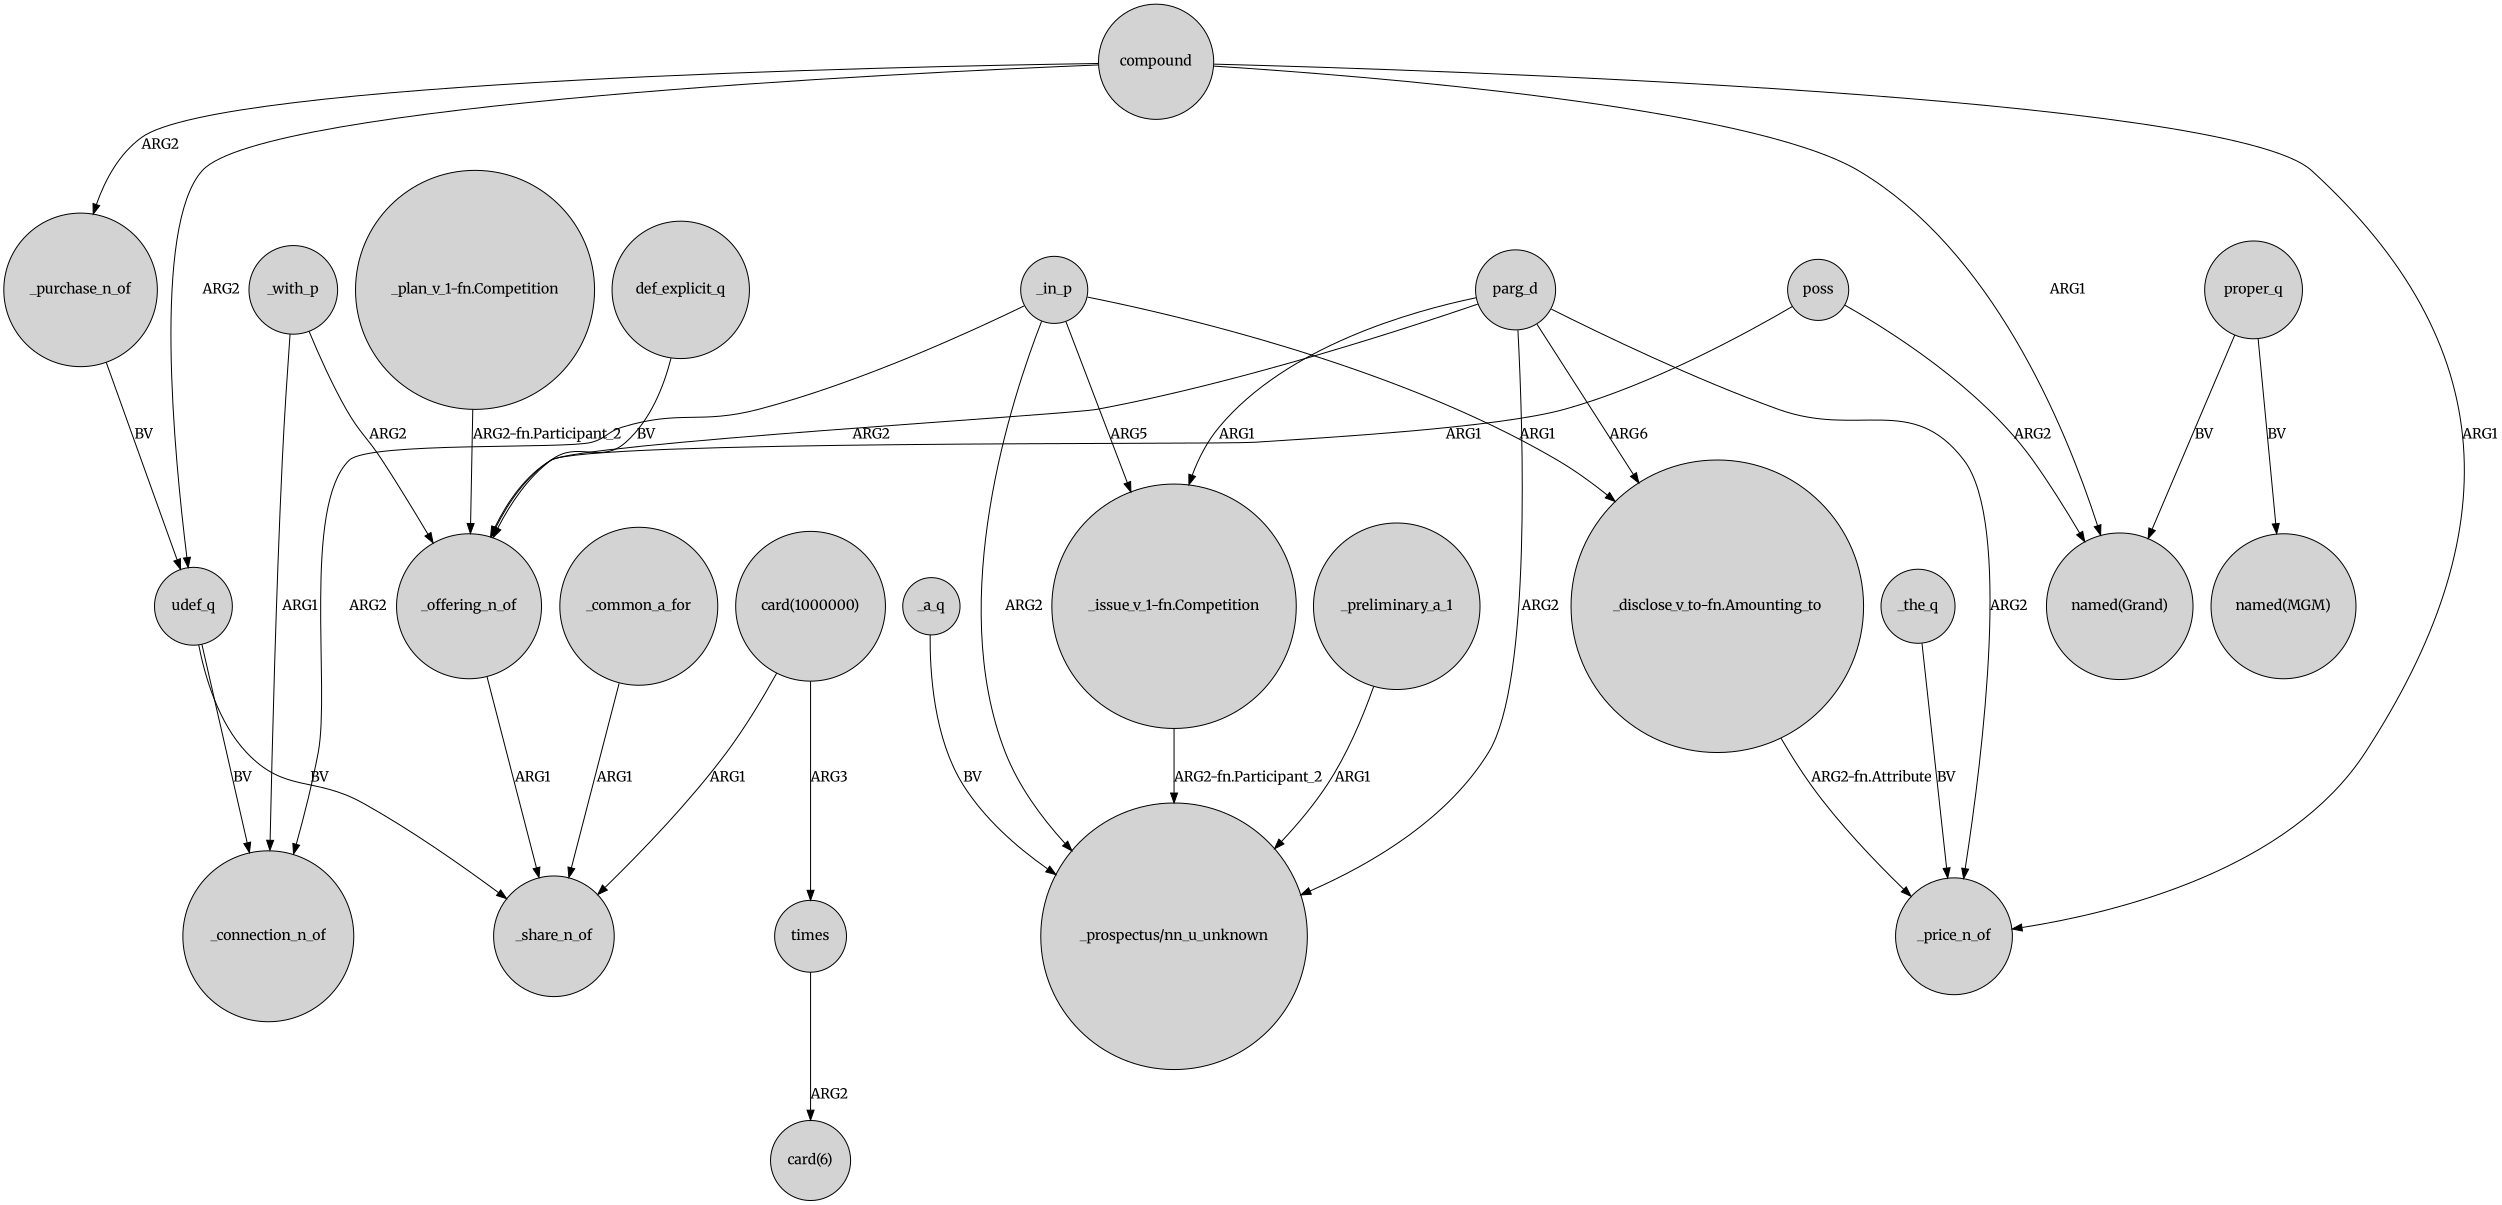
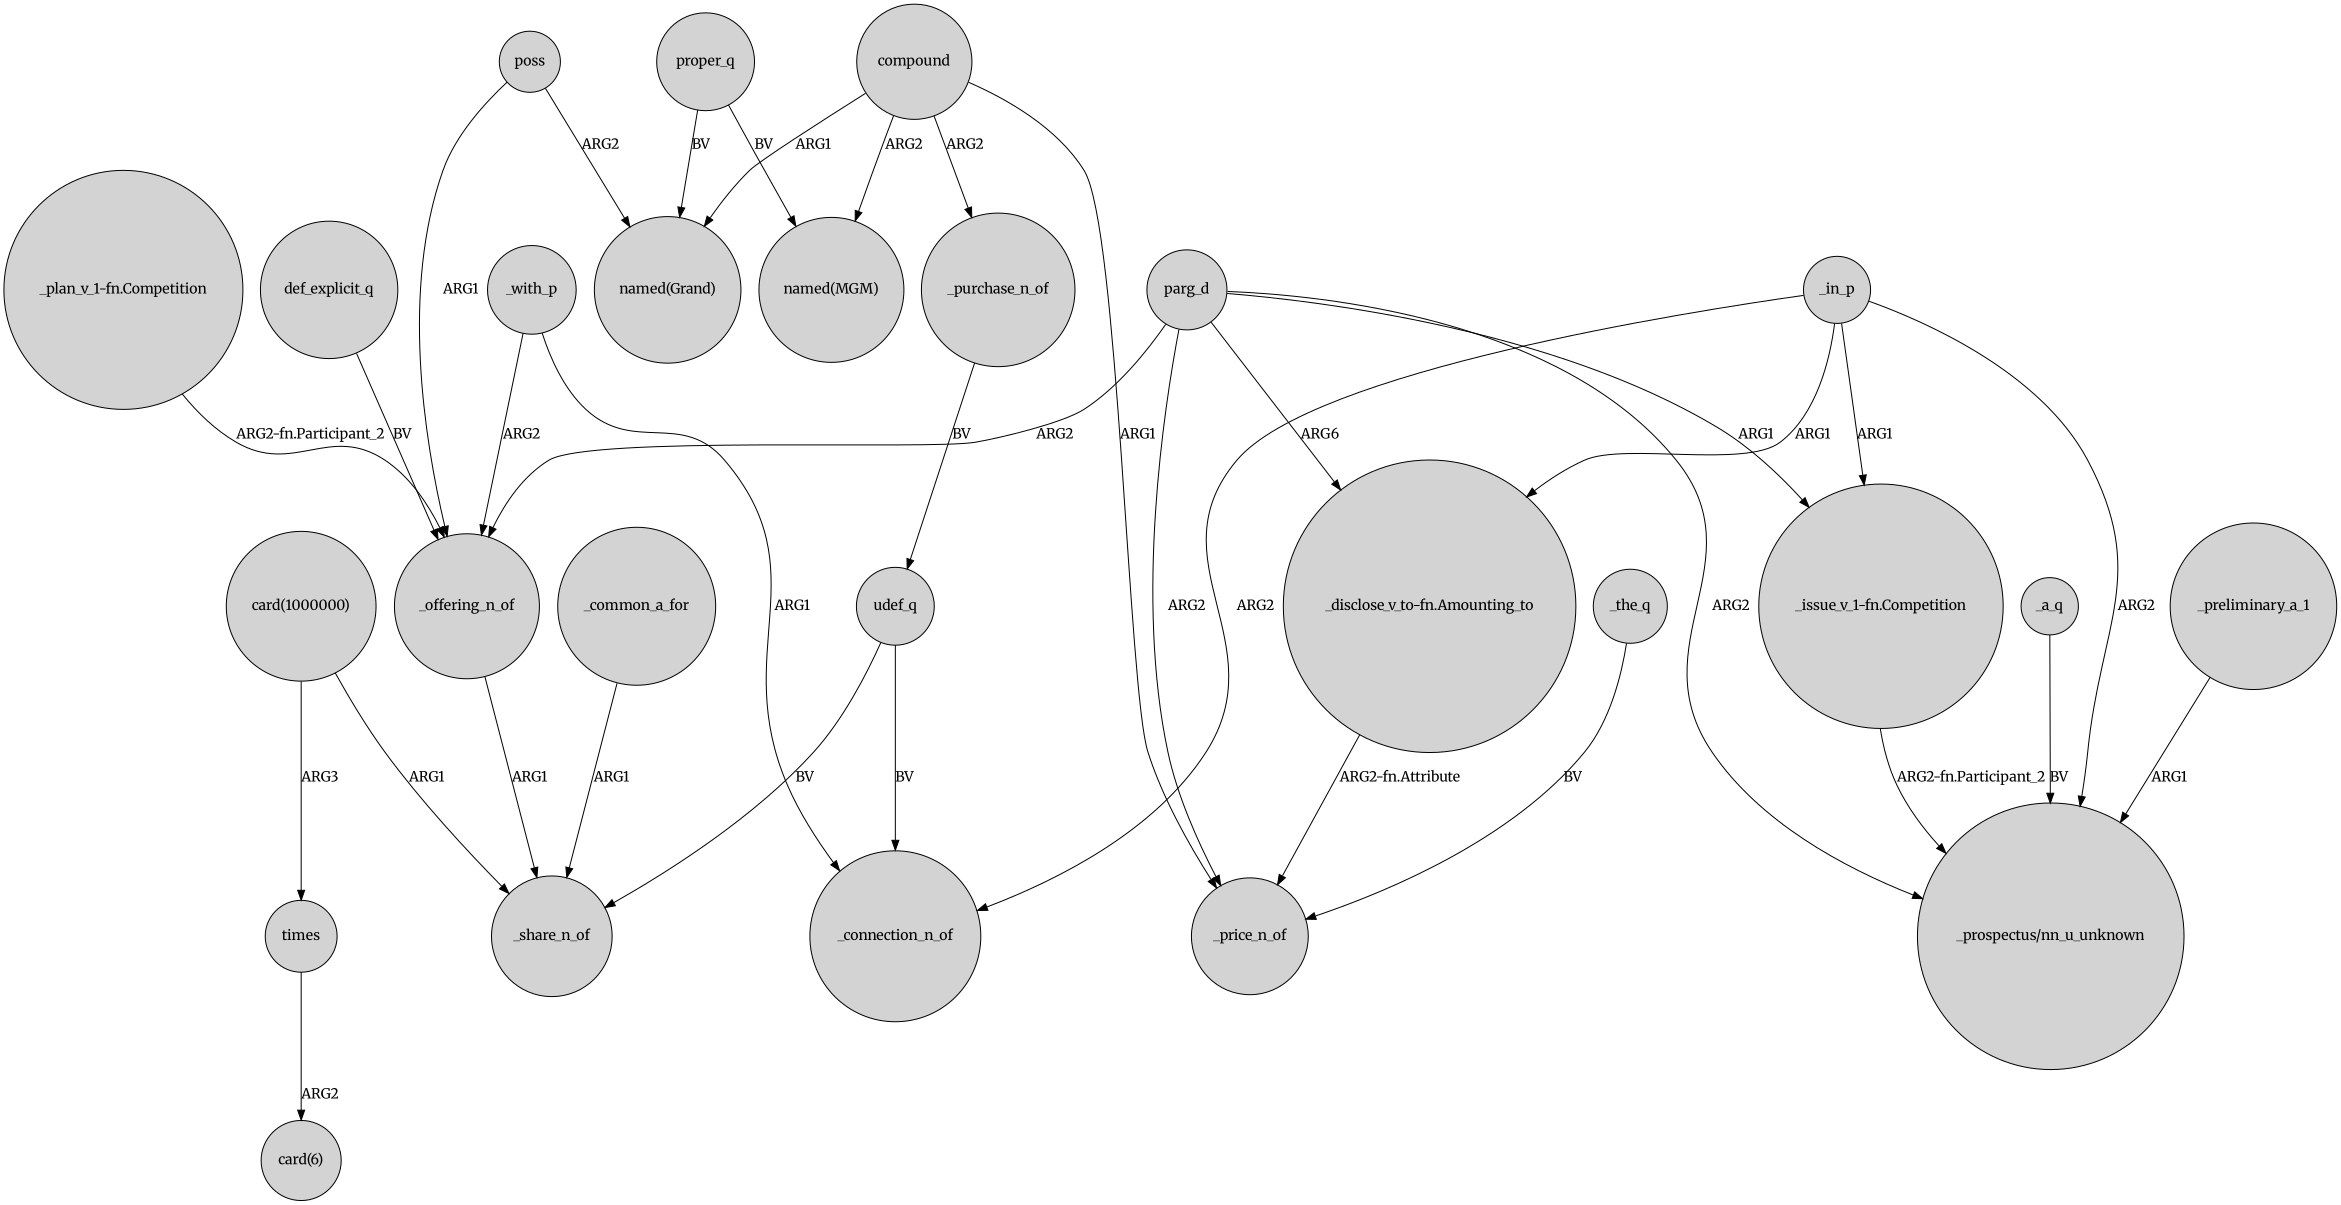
(450, 111) -> (876, 163)
(1129, 435) -> (1875, 435)
